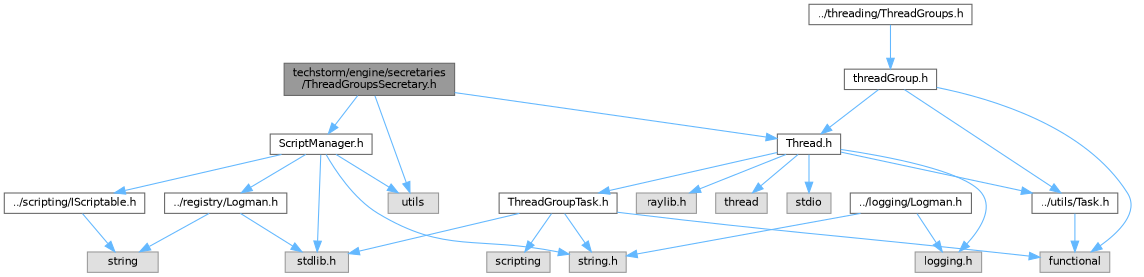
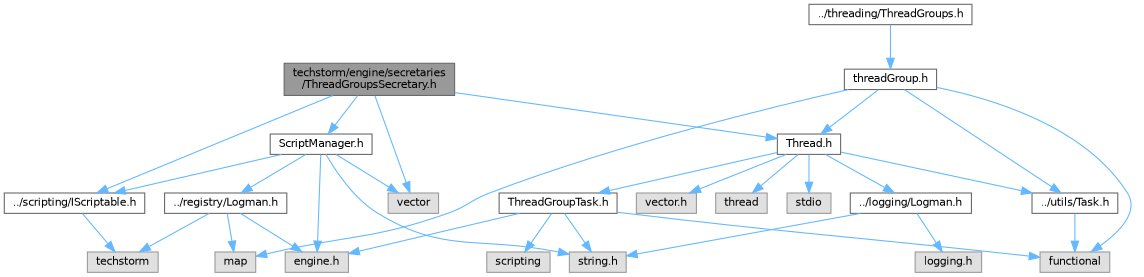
none -> (220, 142)
(978, 190) -> (855, 171)
(413, 203) -> (413, 203)
(666, 203) -> (666, 203)
(123, 262) -> (123, 262)
none -> (235, 262)
(317, 262) -> (317, 262)
